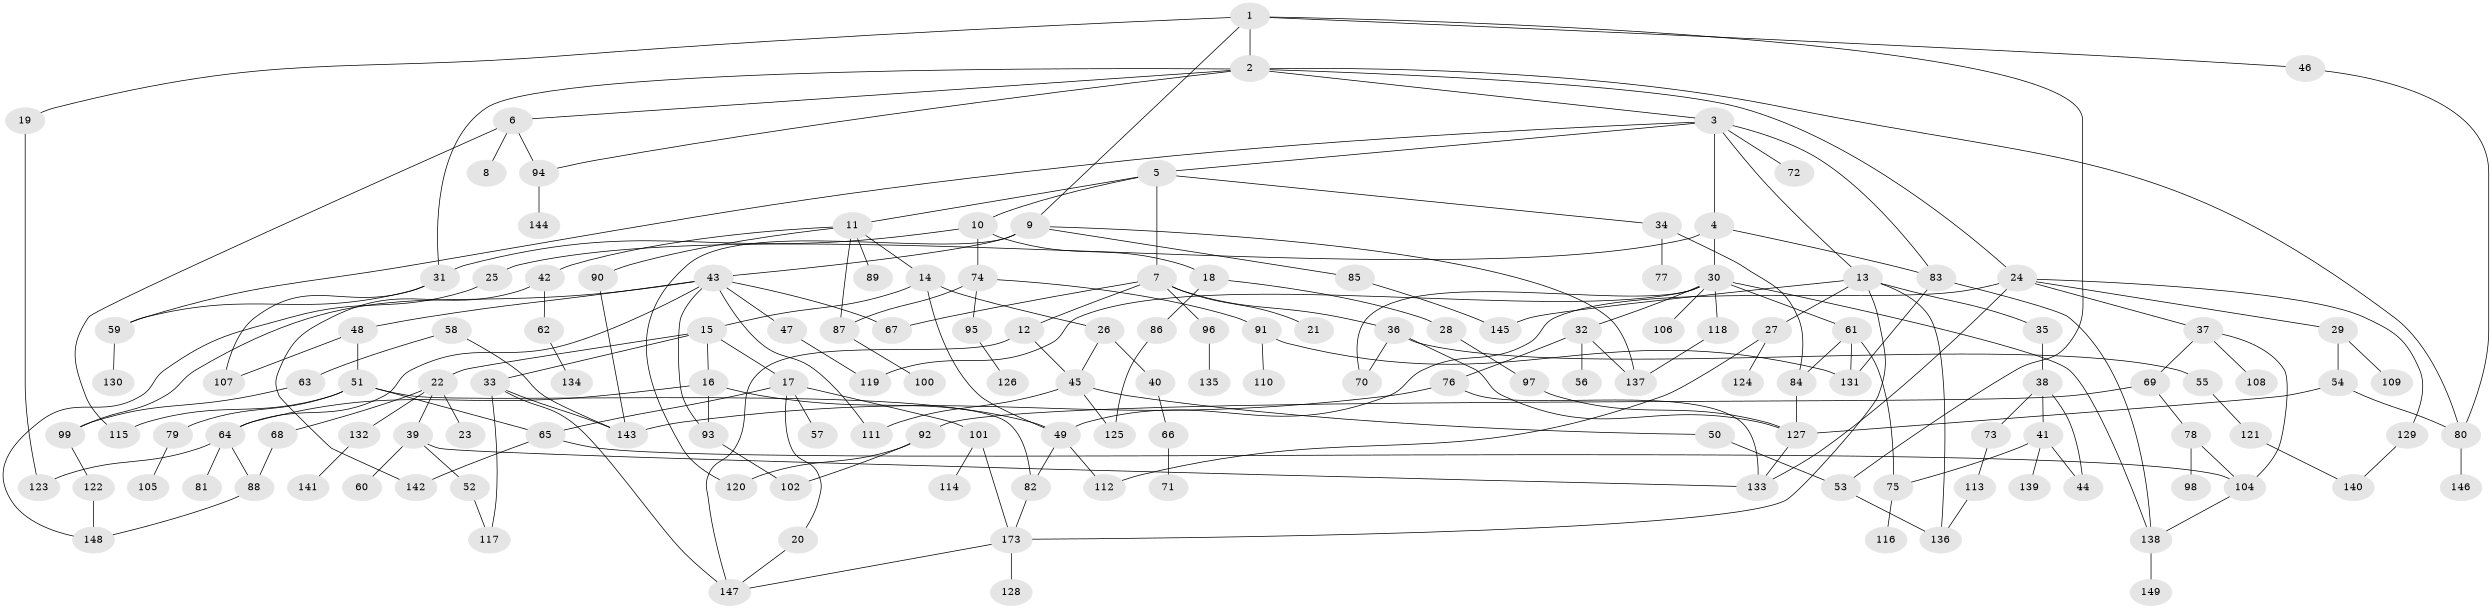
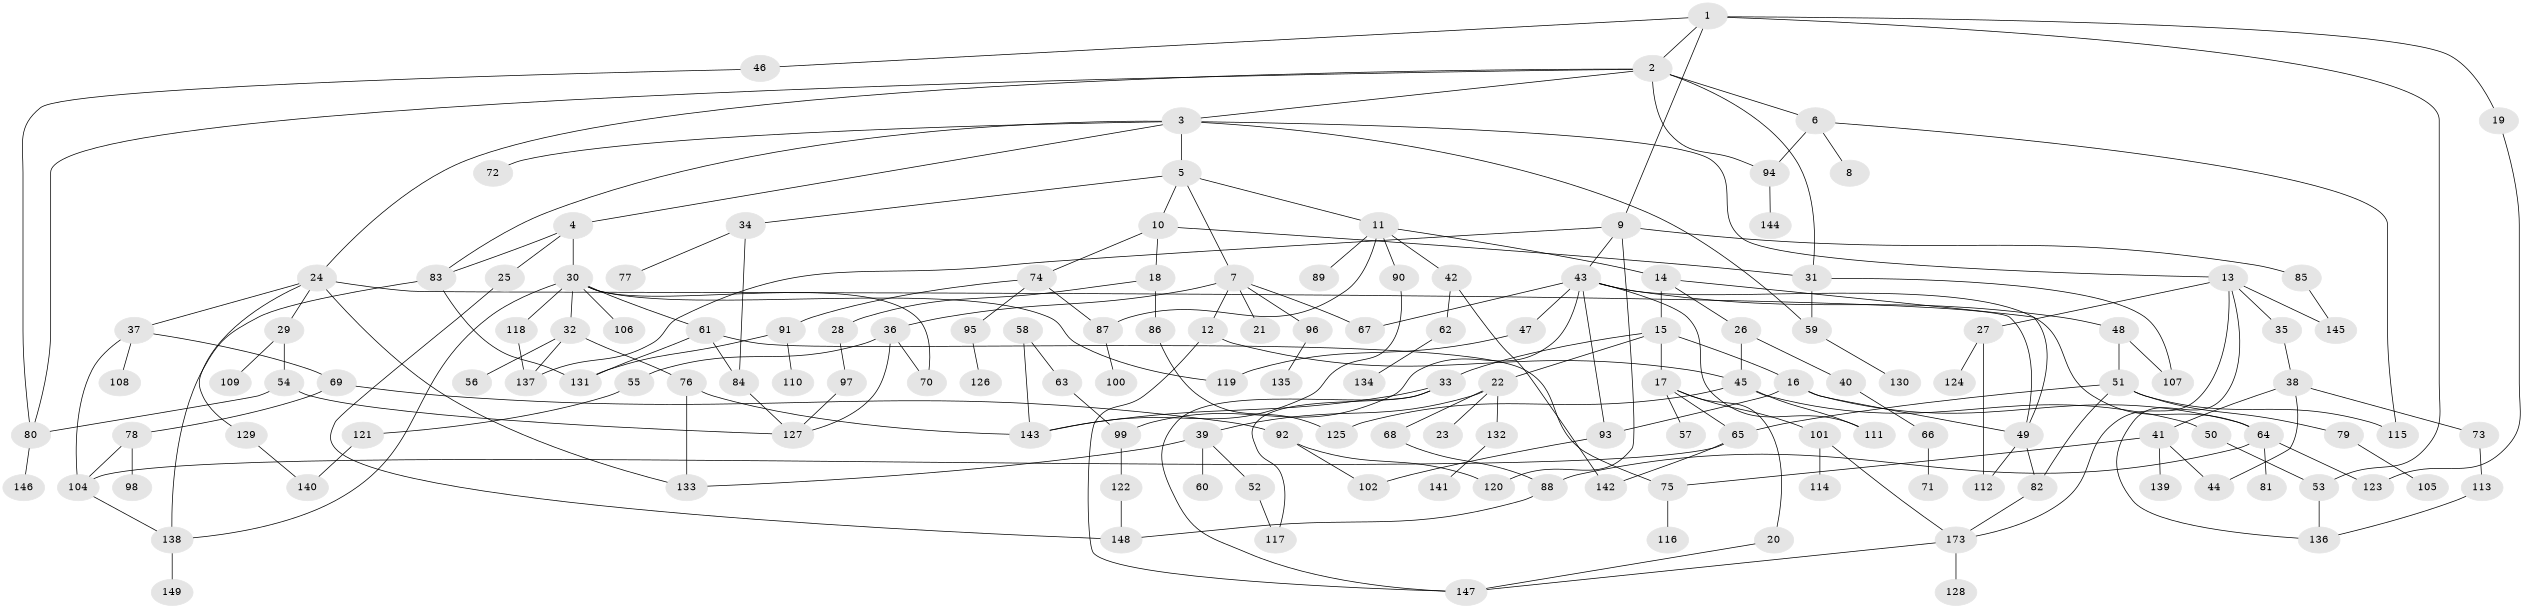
(1774, 465) -> none
